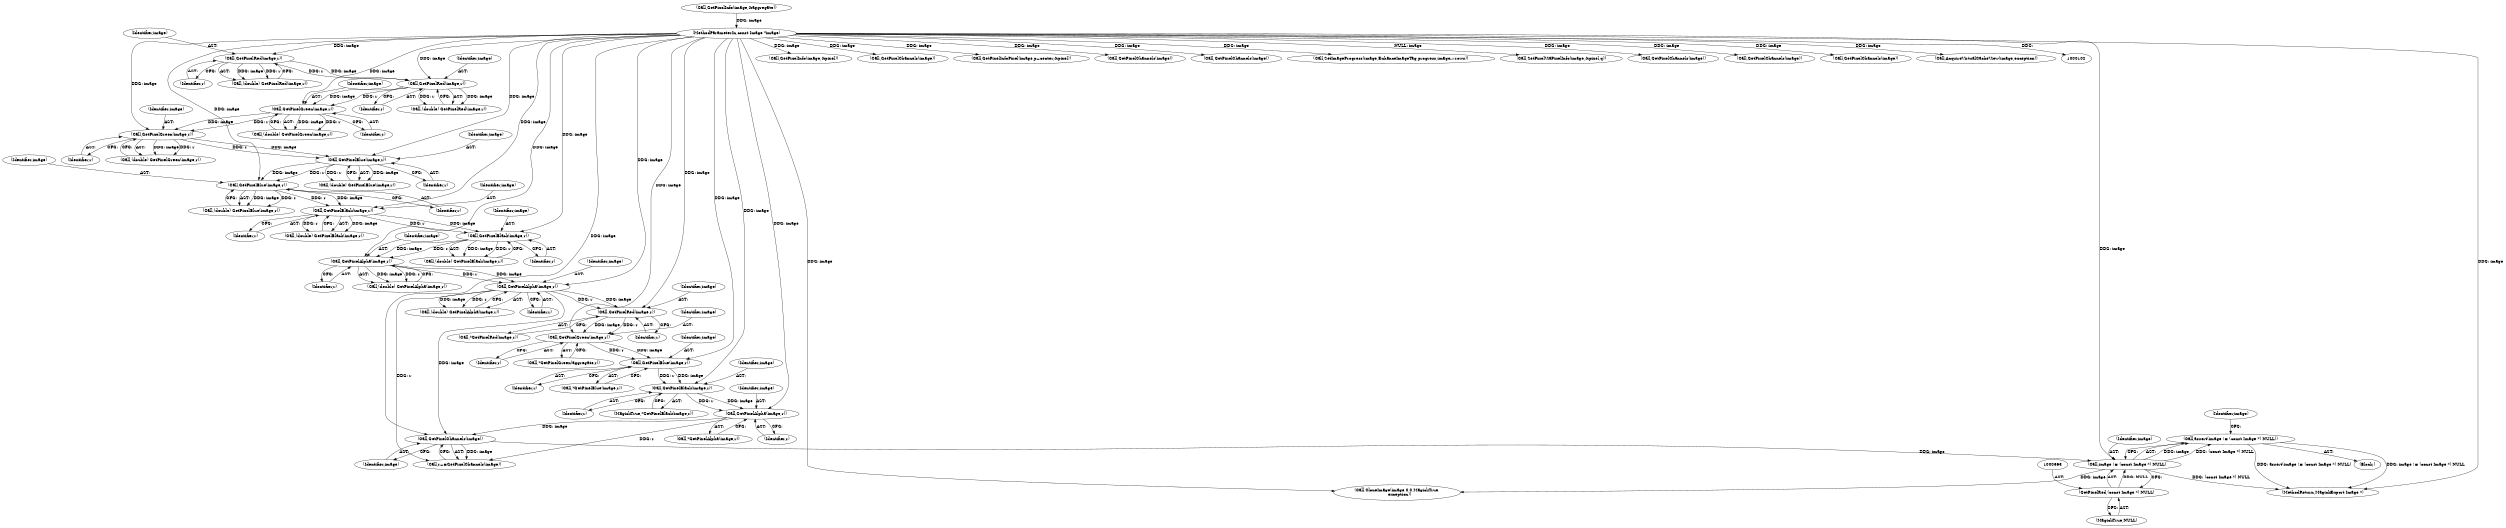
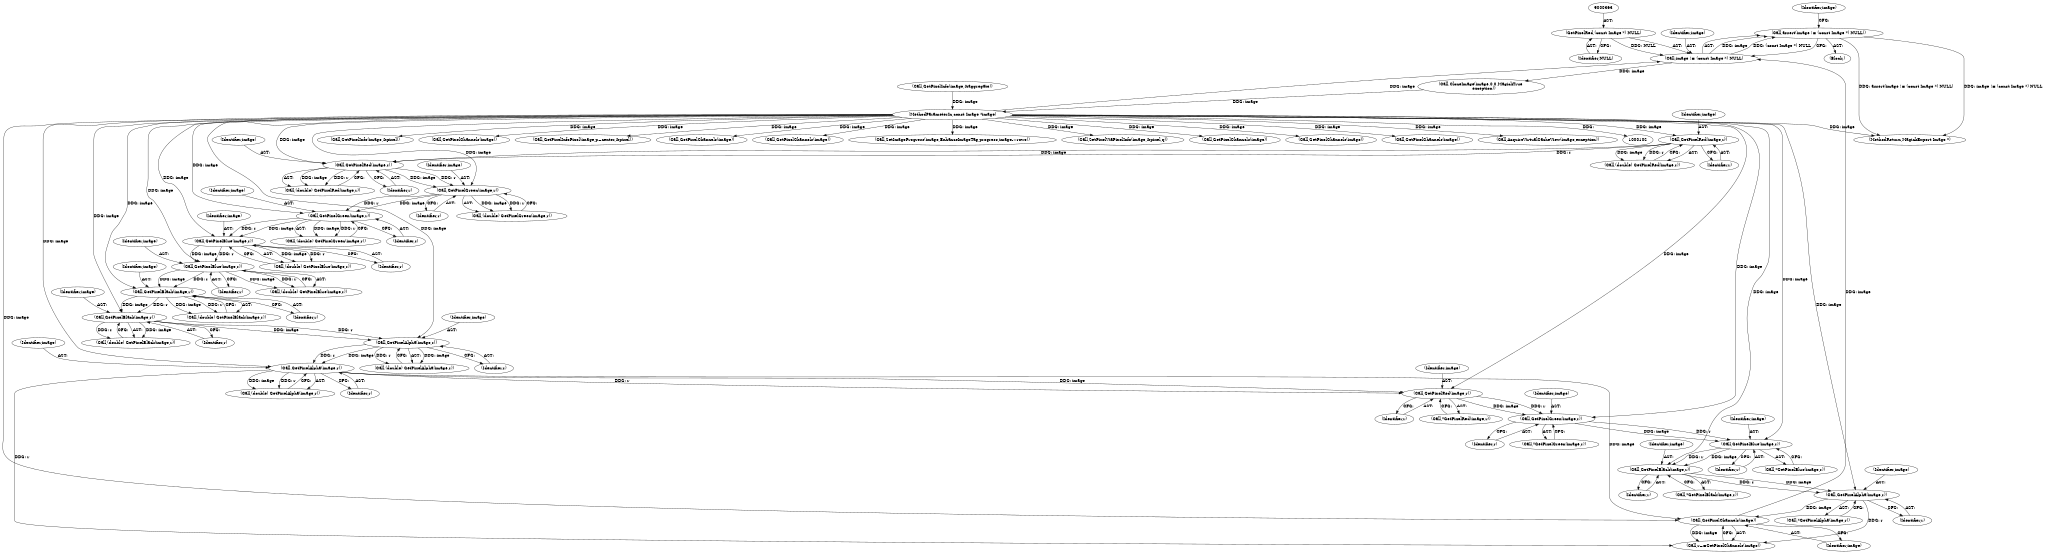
(1408, 46) -> (1061, 127)
(564, 363) -> (1554, 444)
(654, 414) -> (1707, 495)
(2053, 465) -> (1603, 8)
(850, 472) -> (1215, 101)
(2151, 478) -> none
(2210, 482) -> none
(2117, 521) -> (1596, 59)
